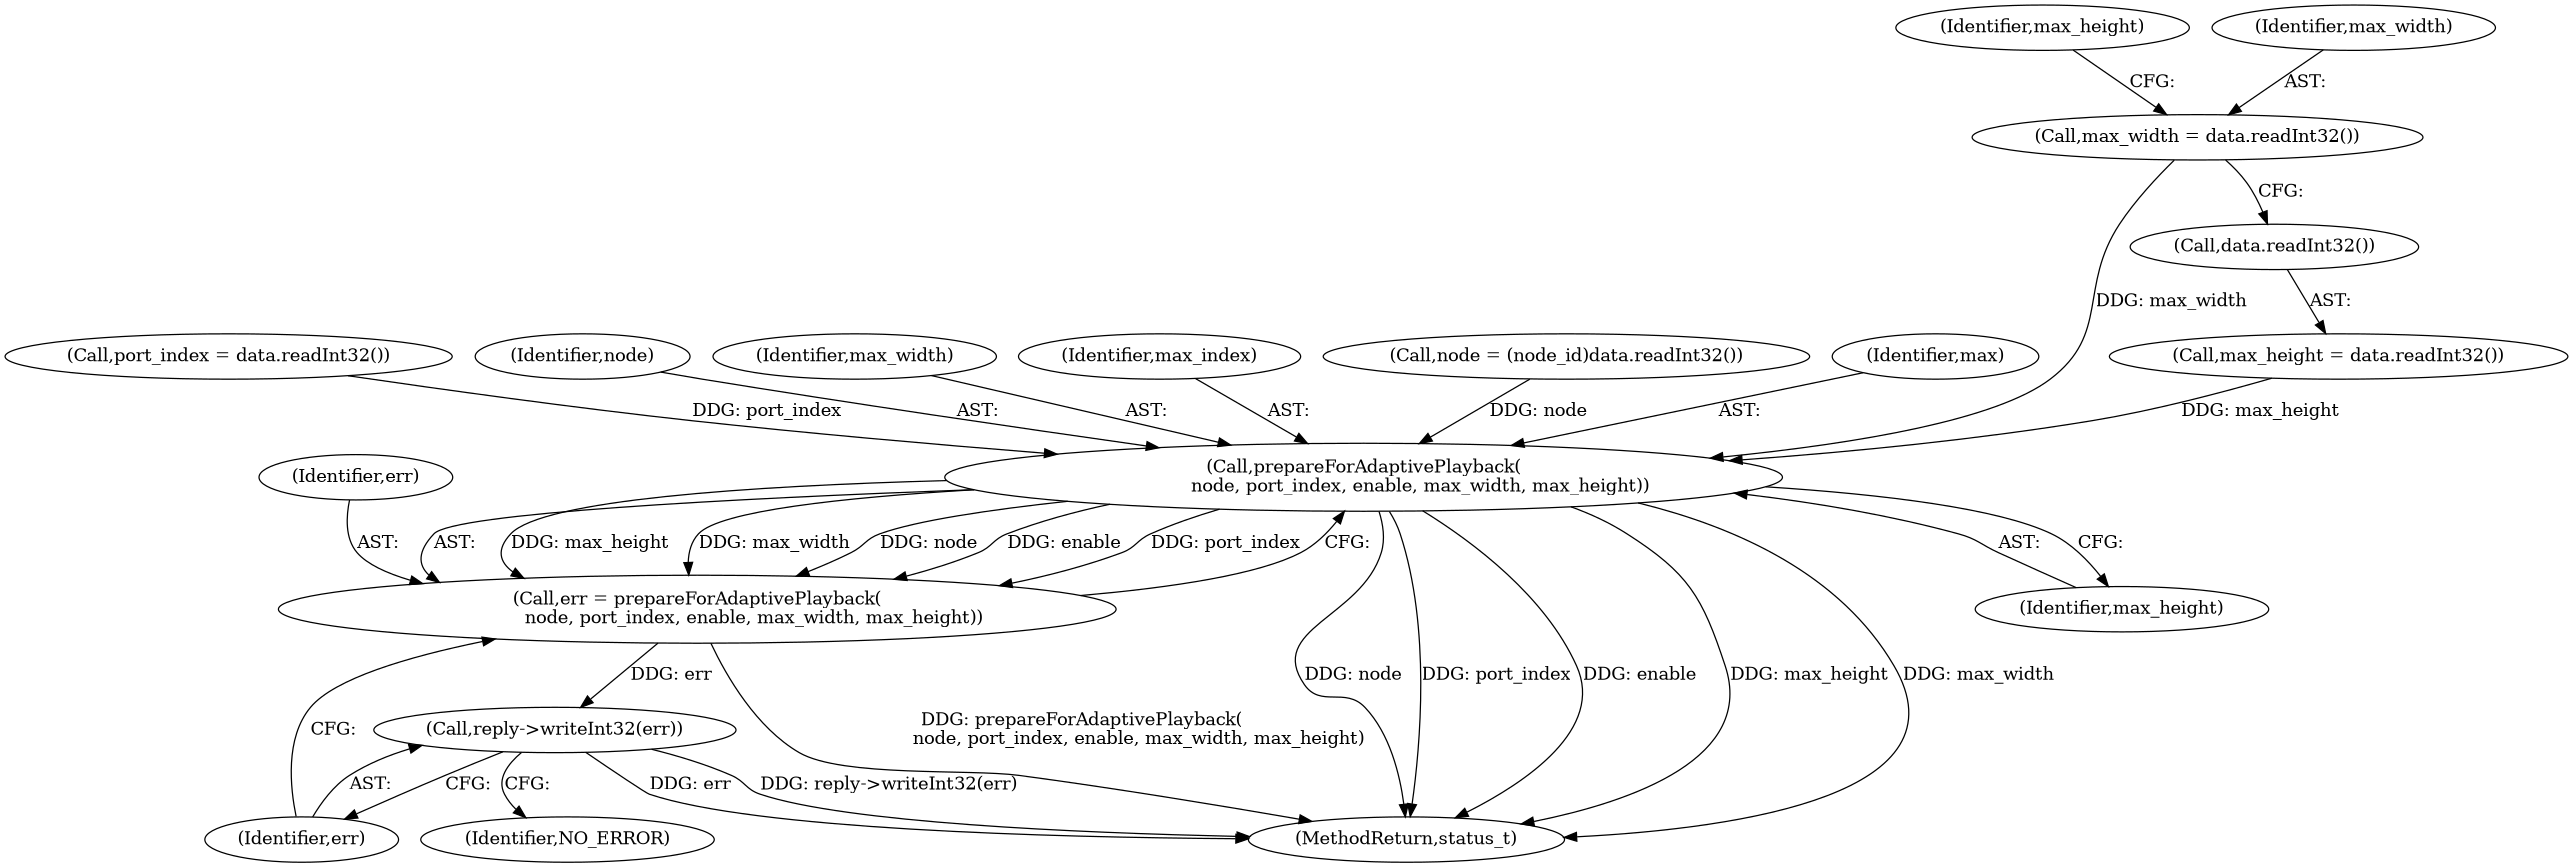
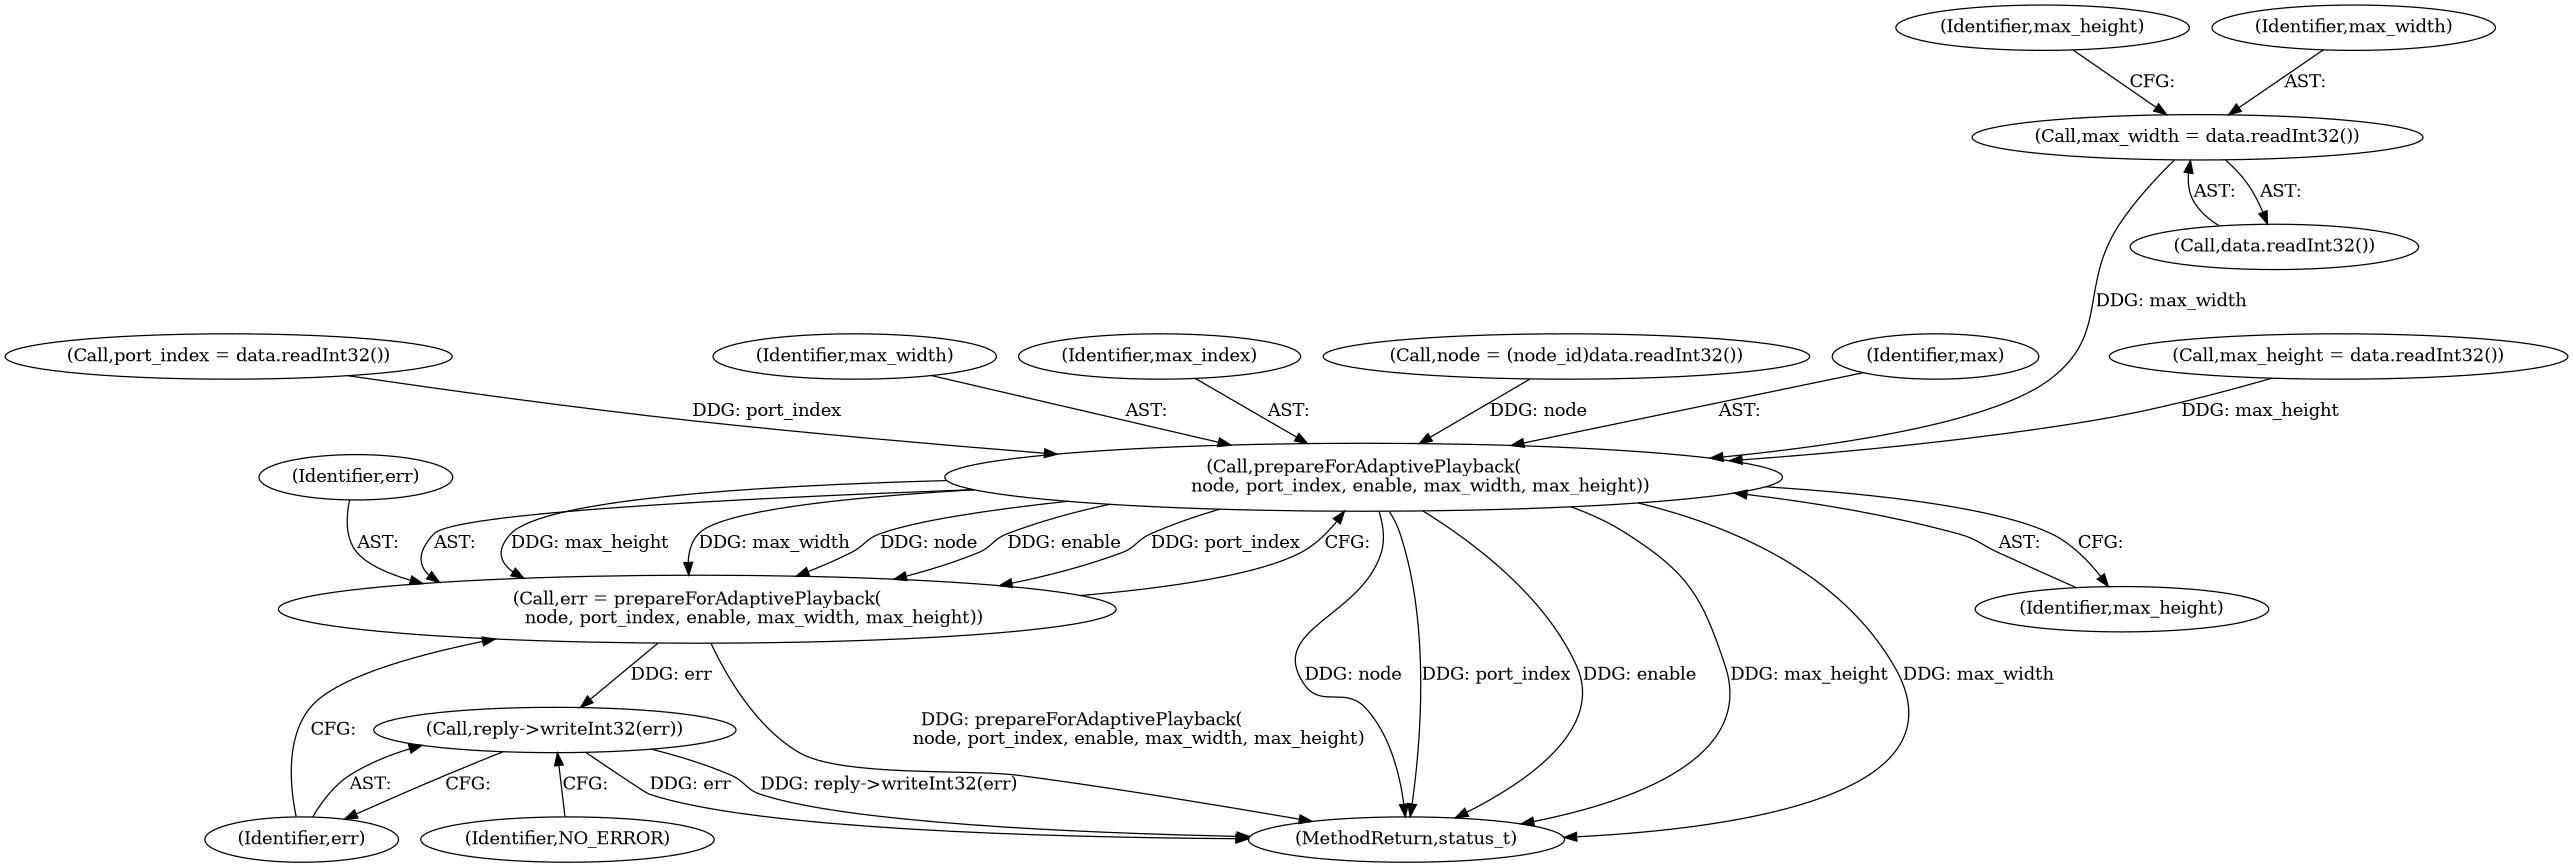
(2284, 192) -> (2284, 192)
(2303, 296) -> (2196, 204)
(583, 357) -> none
(502, 780) -> (562, 791)
